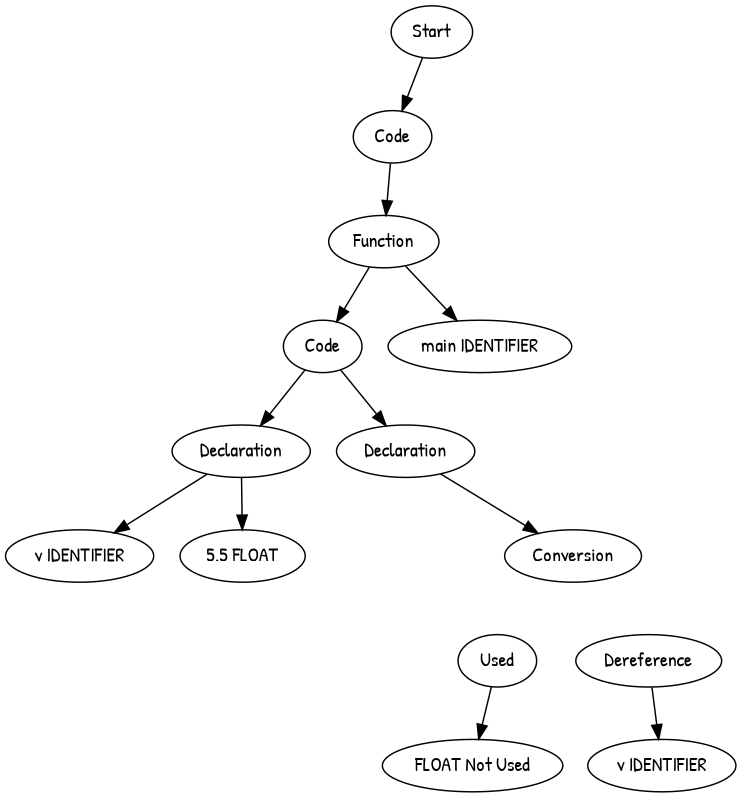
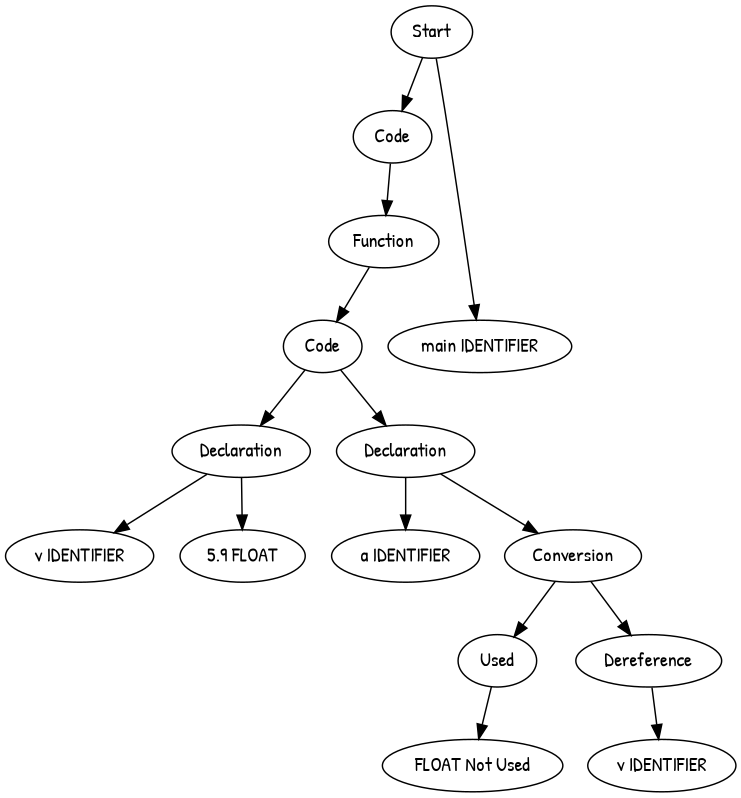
(426, 288) -> (456, 182)
(243, 556) -> (243, 556)
none -> (406, 556)
none -> (606, 602)
none -> (539, 603)
